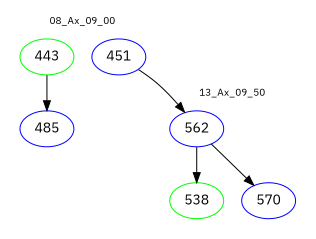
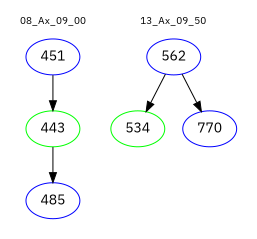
(168, 94) -> (53, 88)
(197, 201) -> (138, 129)
(269, 201) -> (210, 129)
